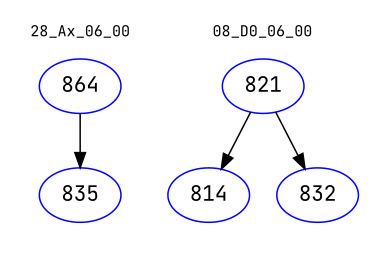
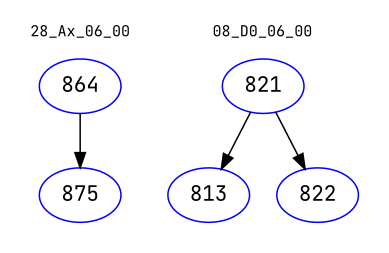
(80, 195) -> (80, 195)
(209, 195) -> (209, 195)
(318, 195) -> (318, 195)
